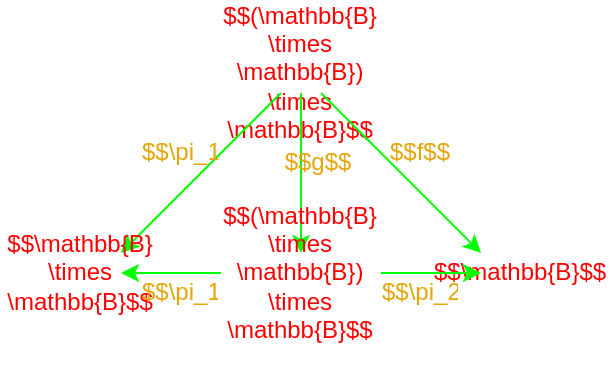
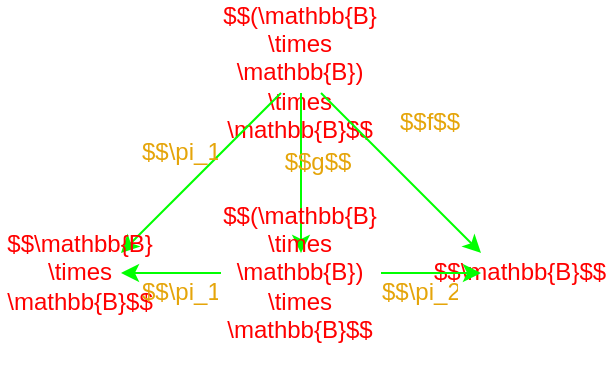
(421, 153) -> (431, 123)
